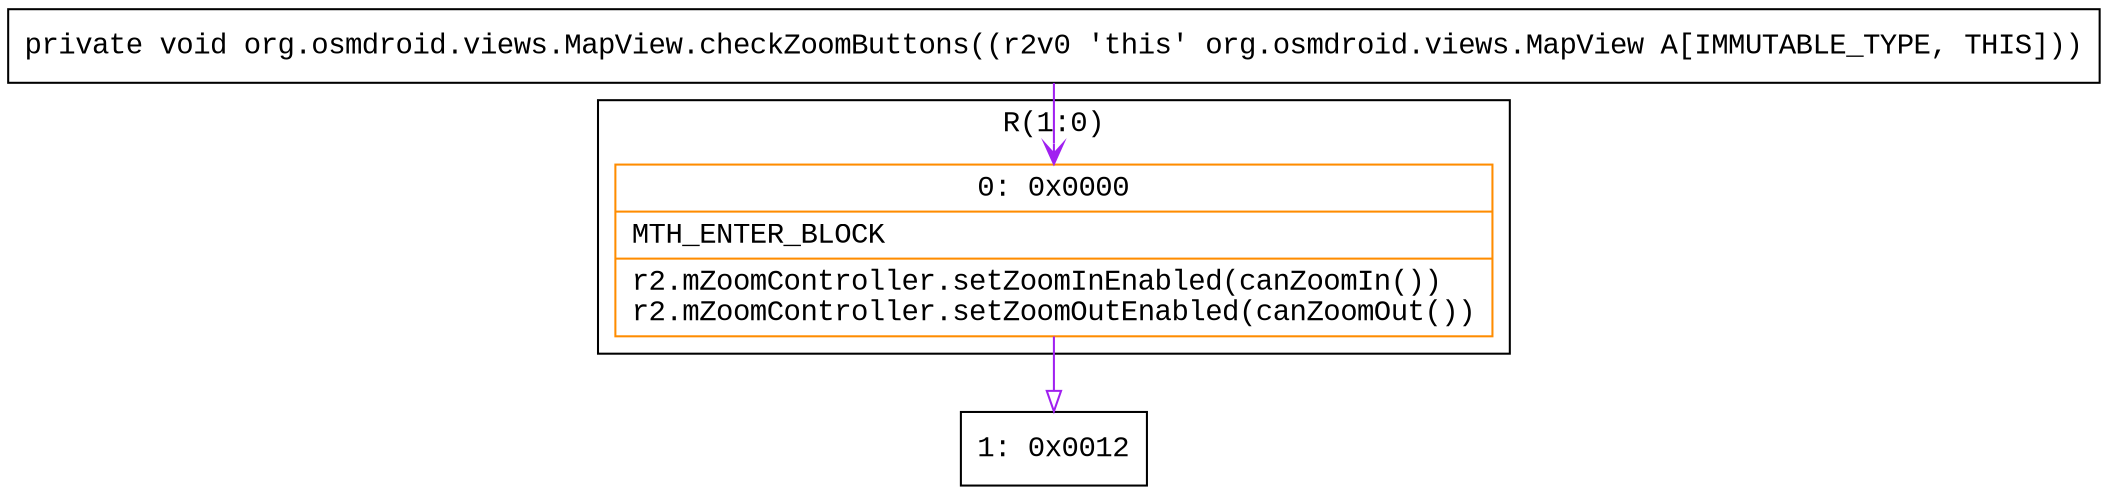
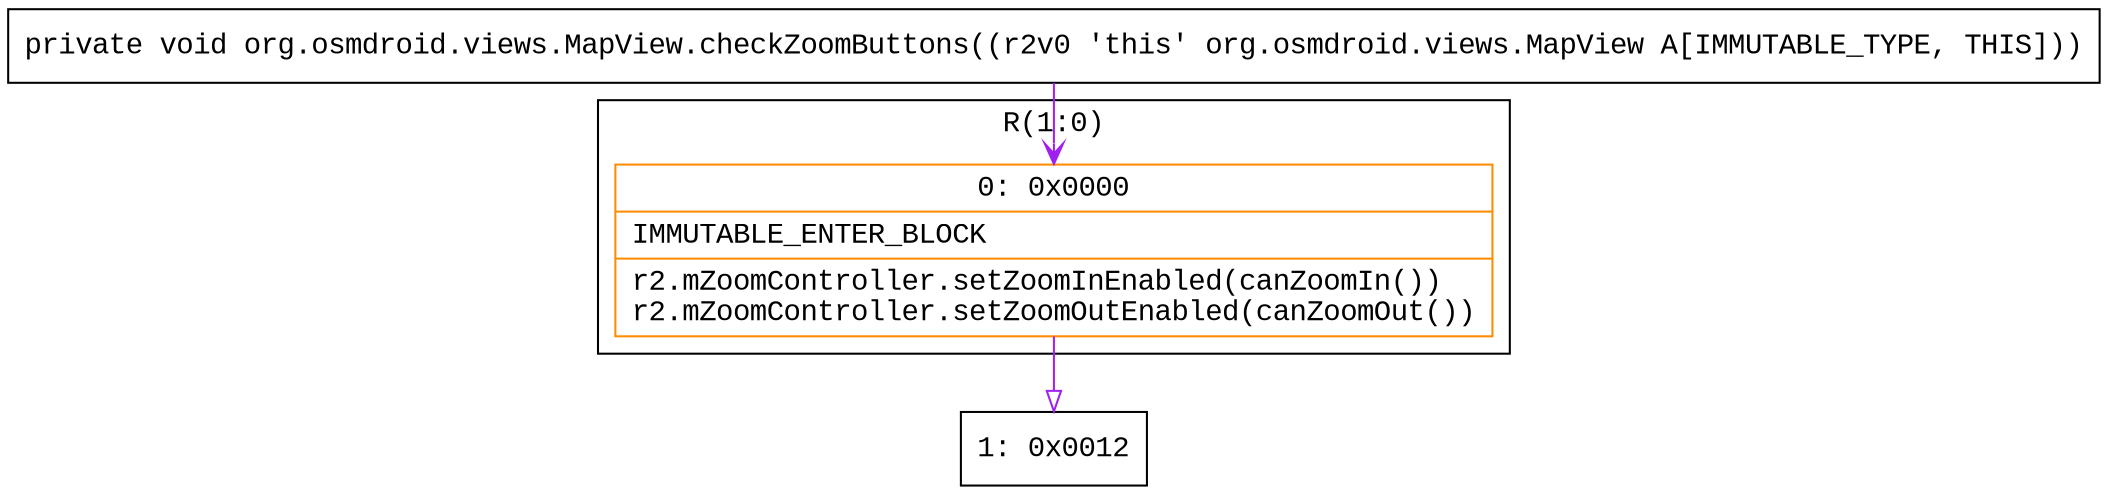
(758, 234) -> (810, 234)
